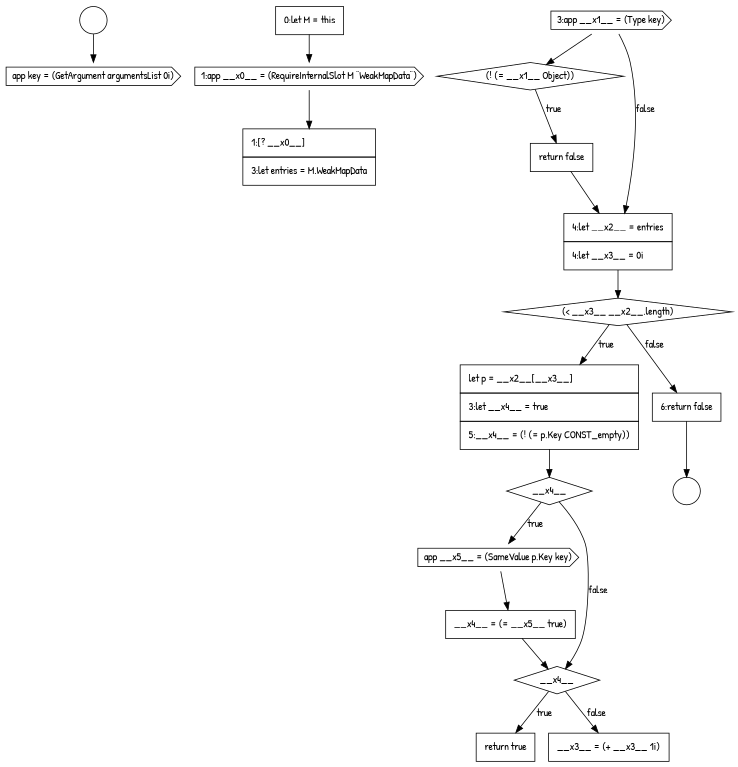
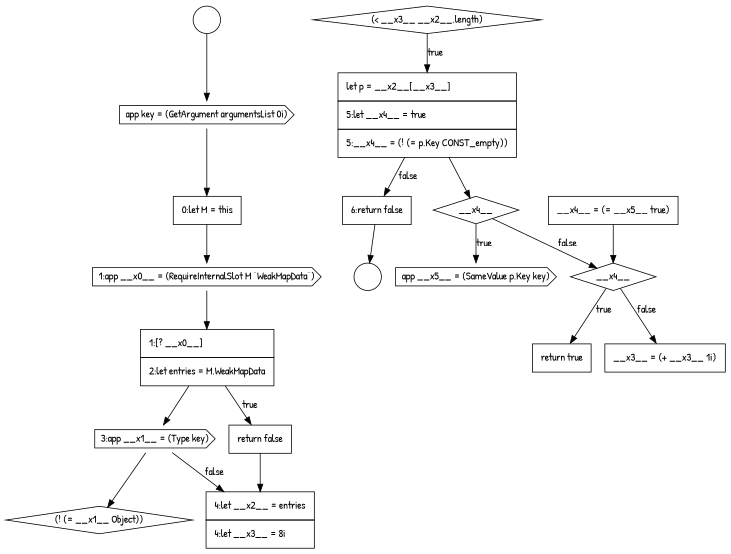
(544, 113) -> (236, 402)
none -> (207, 158)
(309, 171) -> (207, 371)
(608, 255) -> (250, 534)
(618, 280) -> none
(650, 355) -> (396, 173)
none -> (178, 402)
(509, 407) -> (386, 115)
(504, 587) -> none
